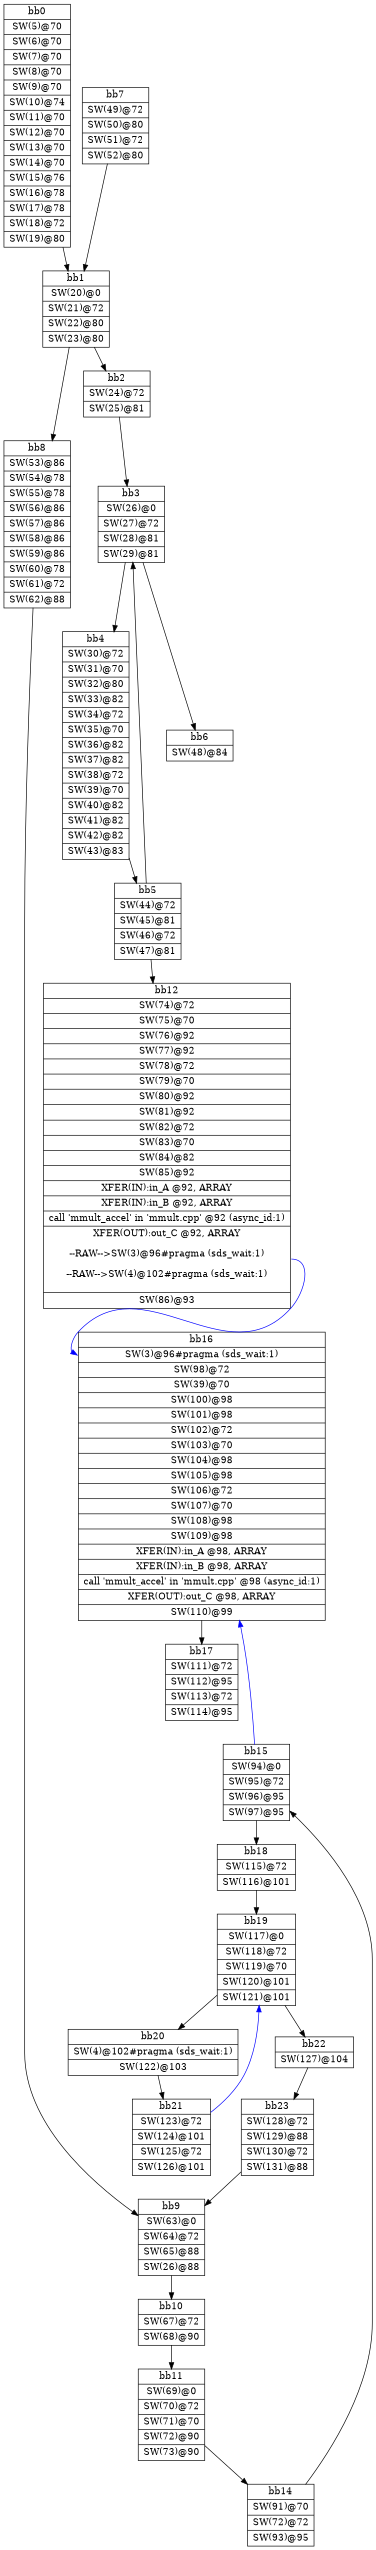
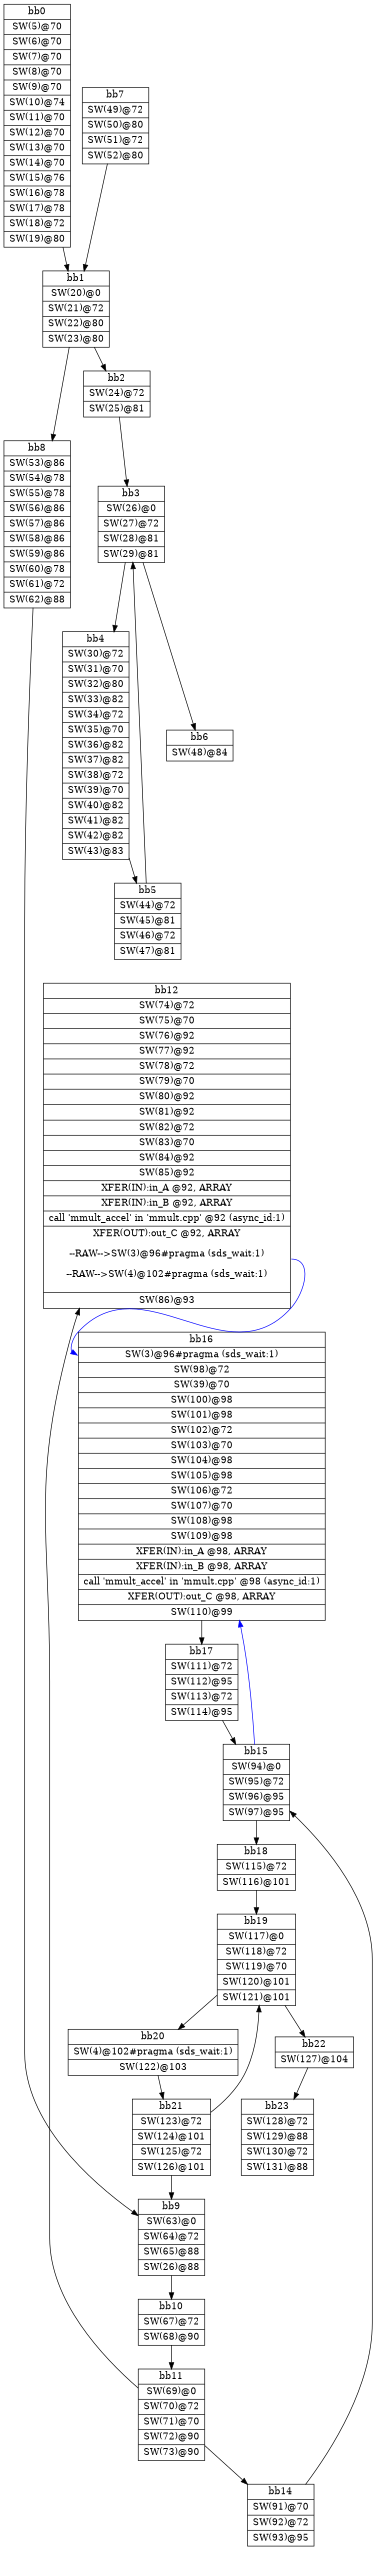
(152, 968) -> (50, 1864)
(167, 1158) -> (167, 1158)
none -> (227, 1729)
(247, 2068) -> (247, 2068)
(225, 2186) -> (171, 2184)
(281, 2522) -> (281, 2522)
